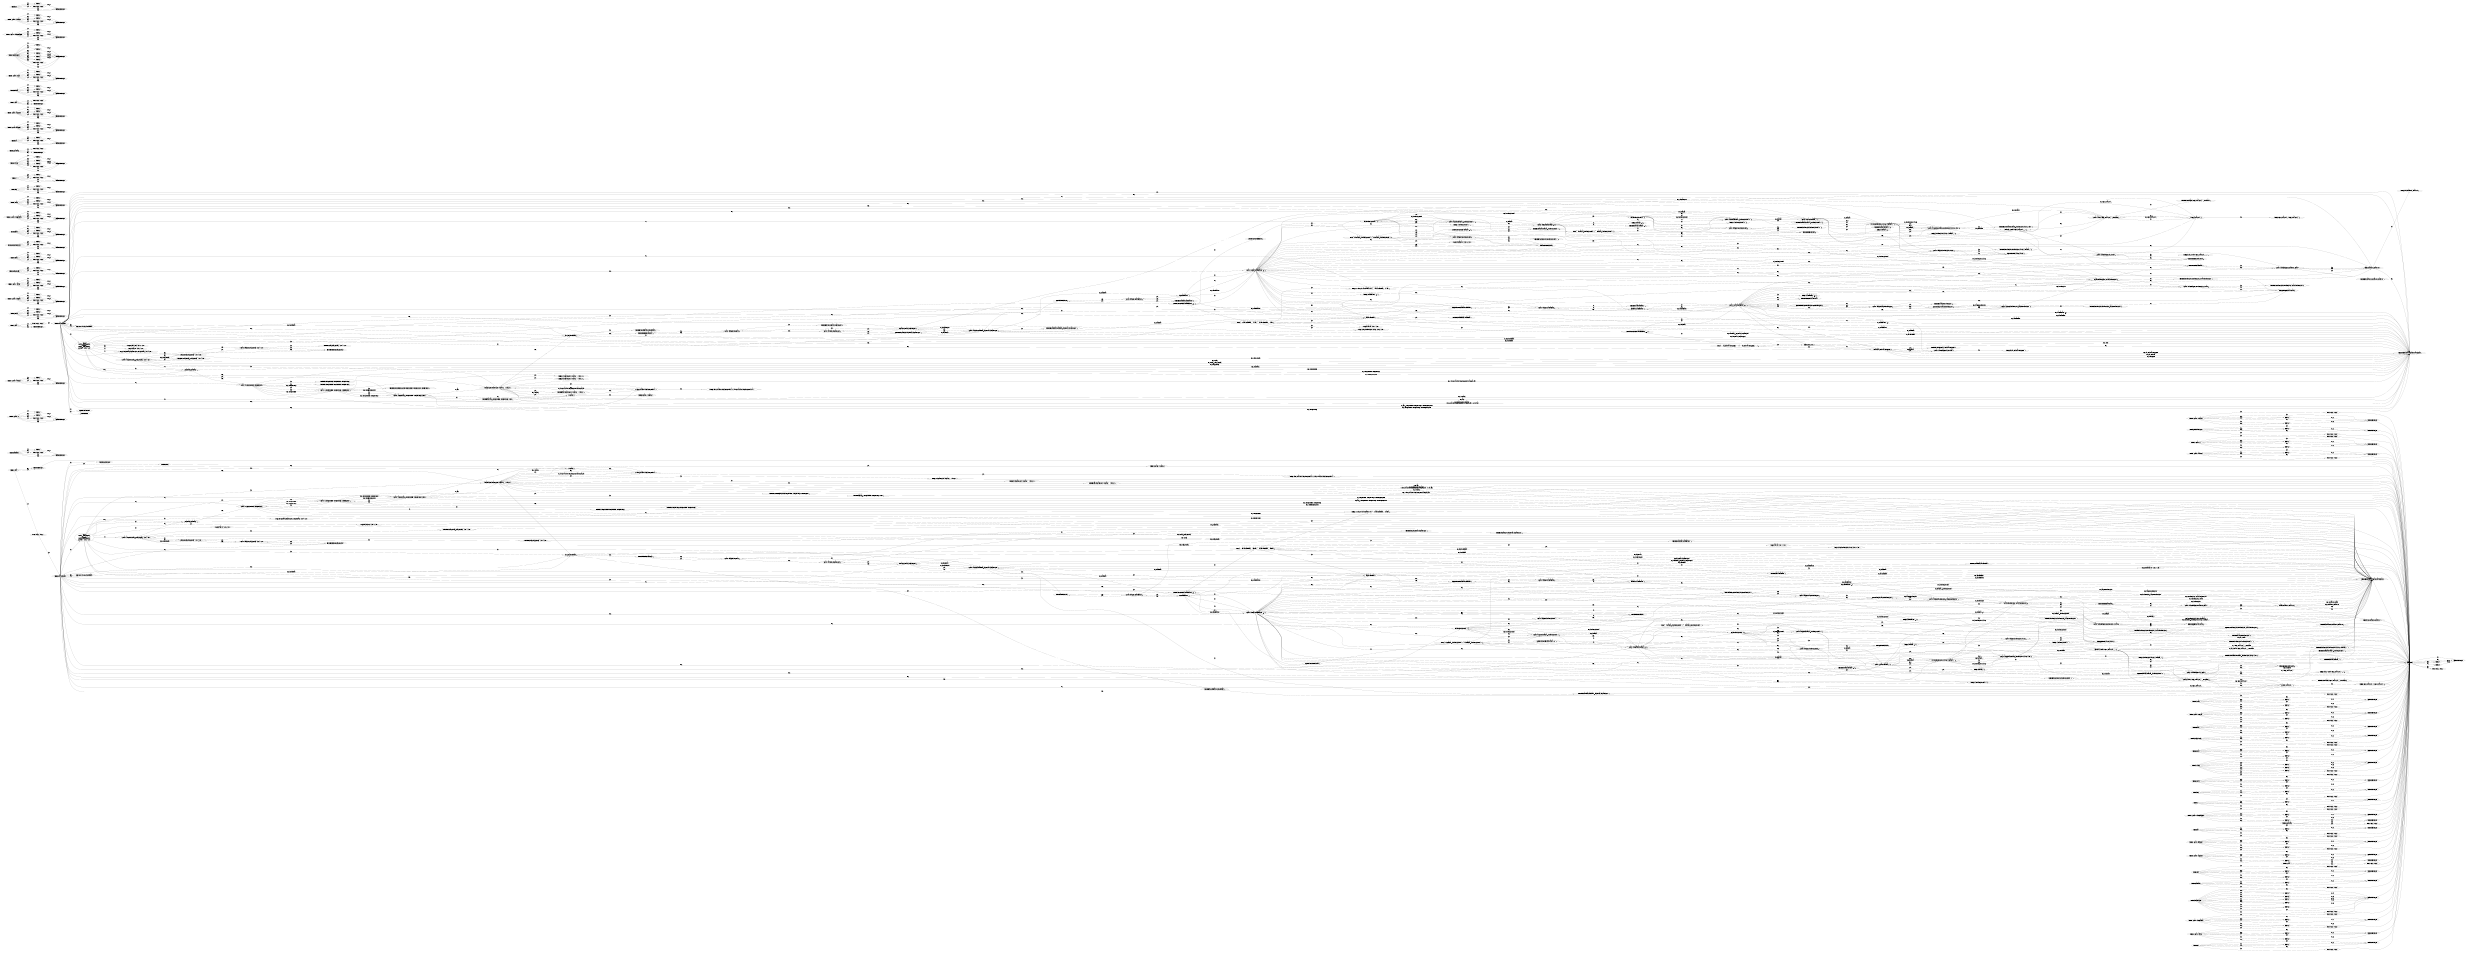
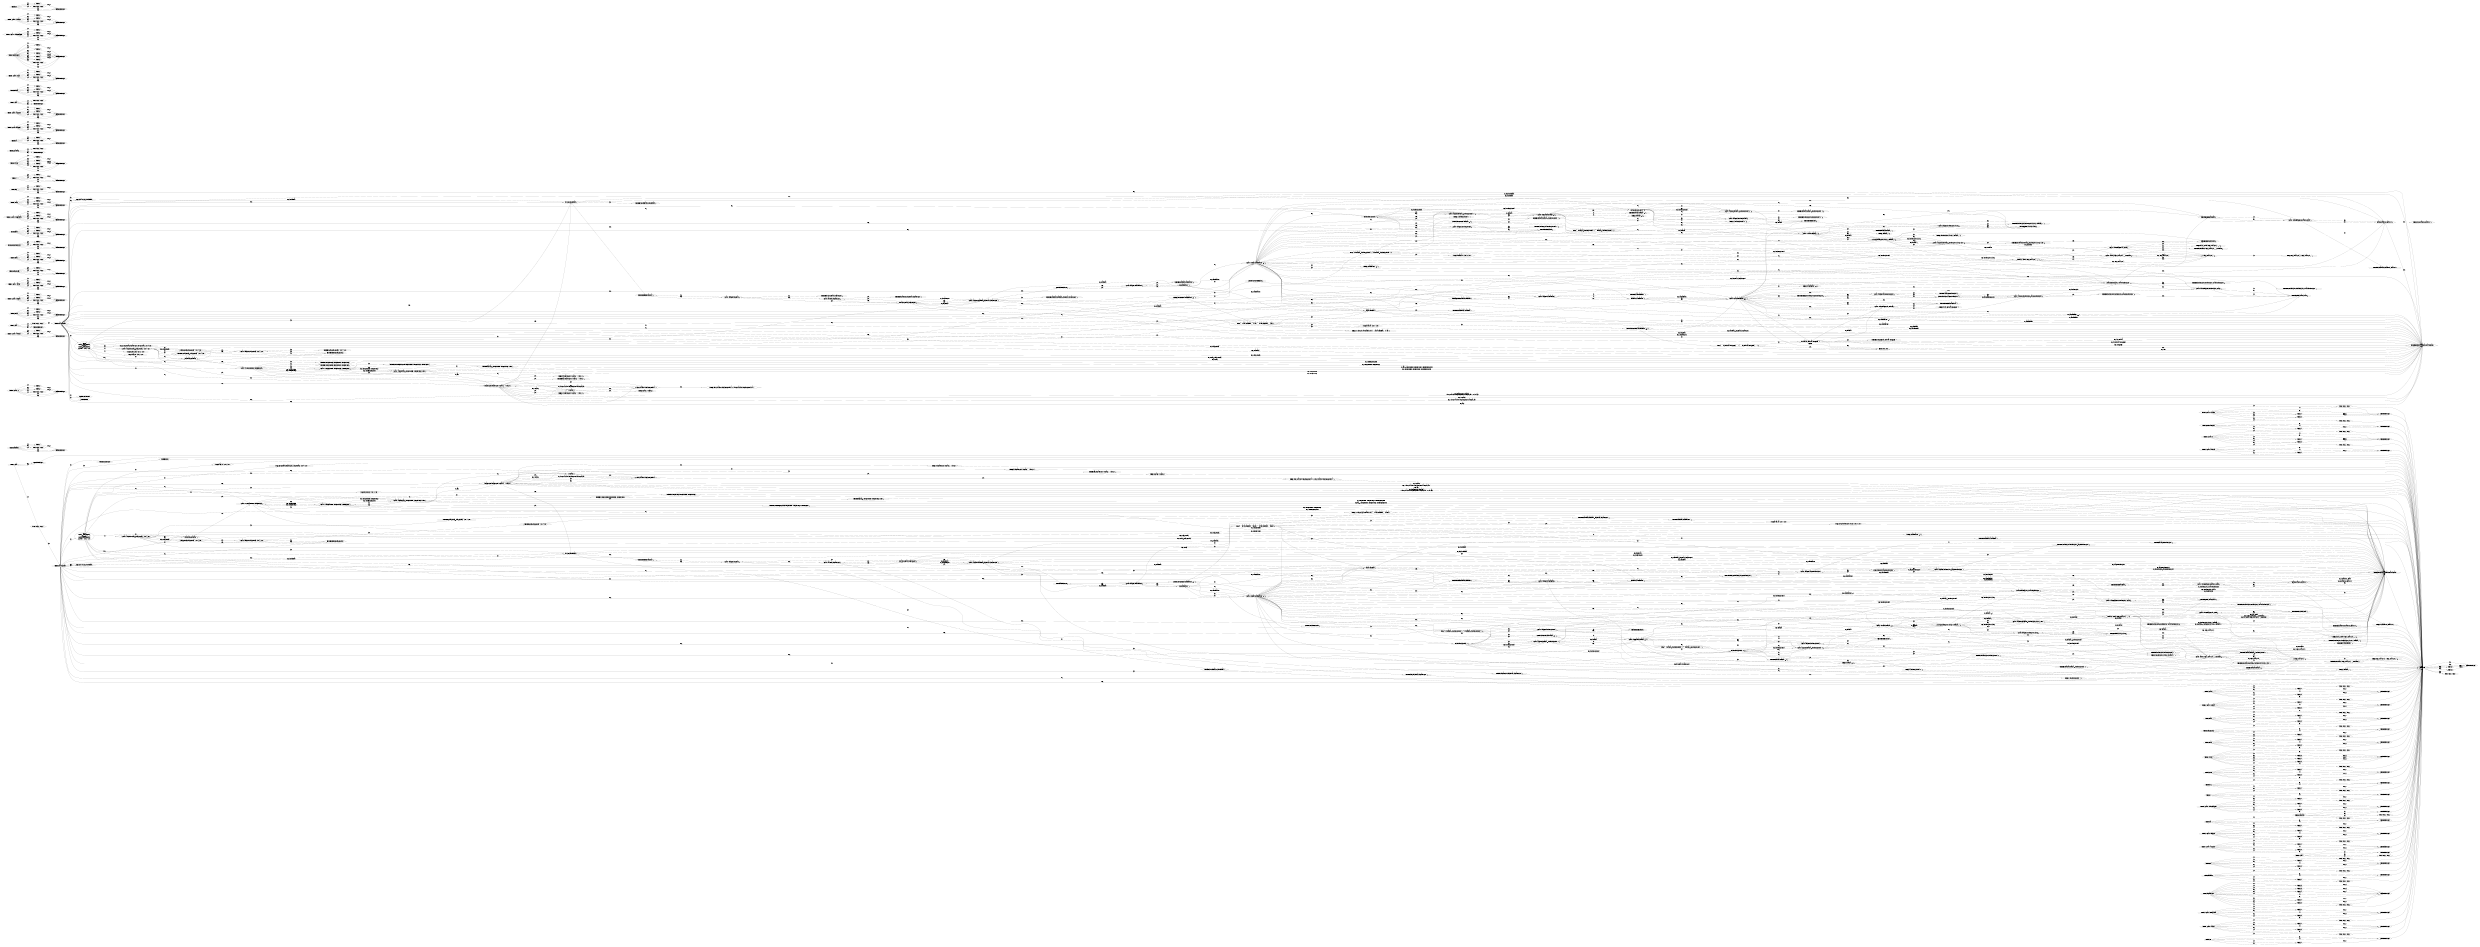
none -> (1916, 305)
none -> (1917, 307)
(1778, 328) -> (1810, 343)
(1371, 330) -> none
(1845, 347) -> (1845, 347)
(2151, 568) -> none
